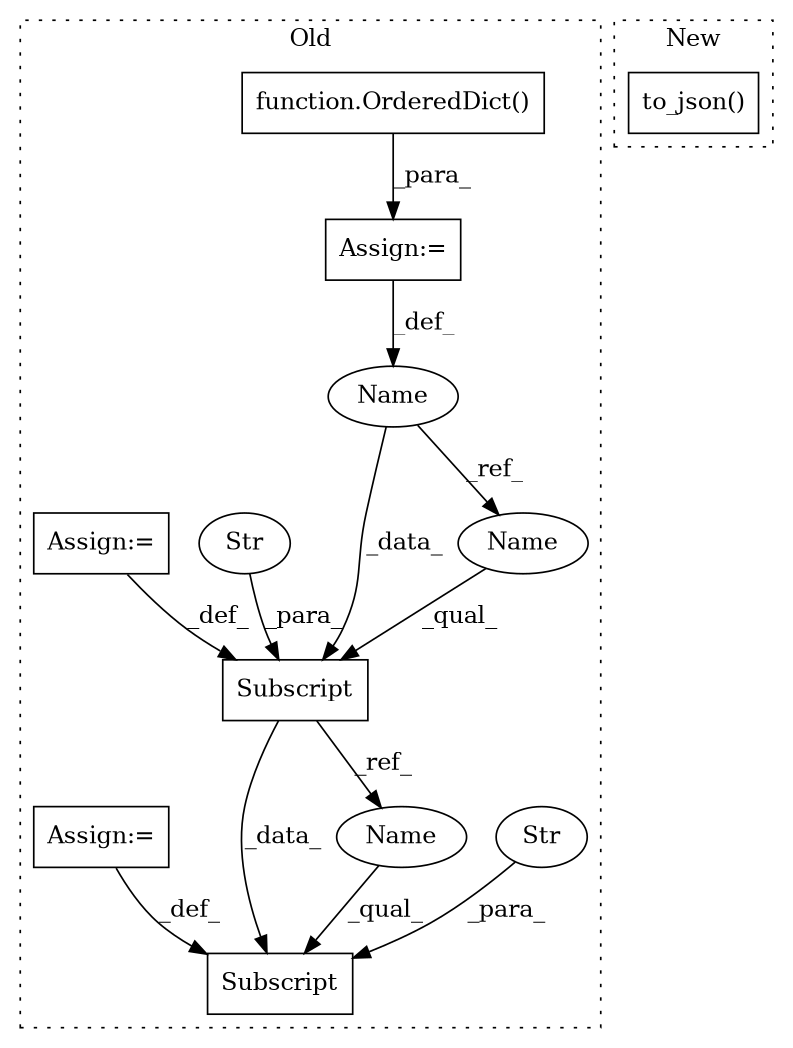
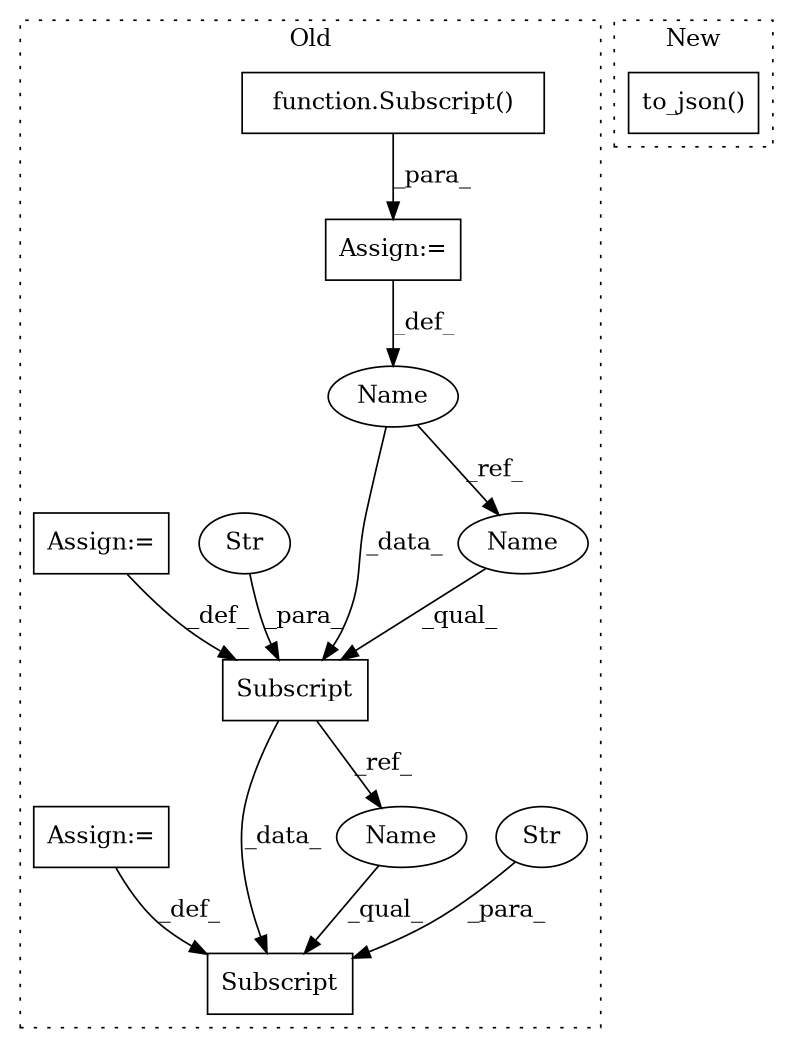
(393, 103) -> (393, 103)
